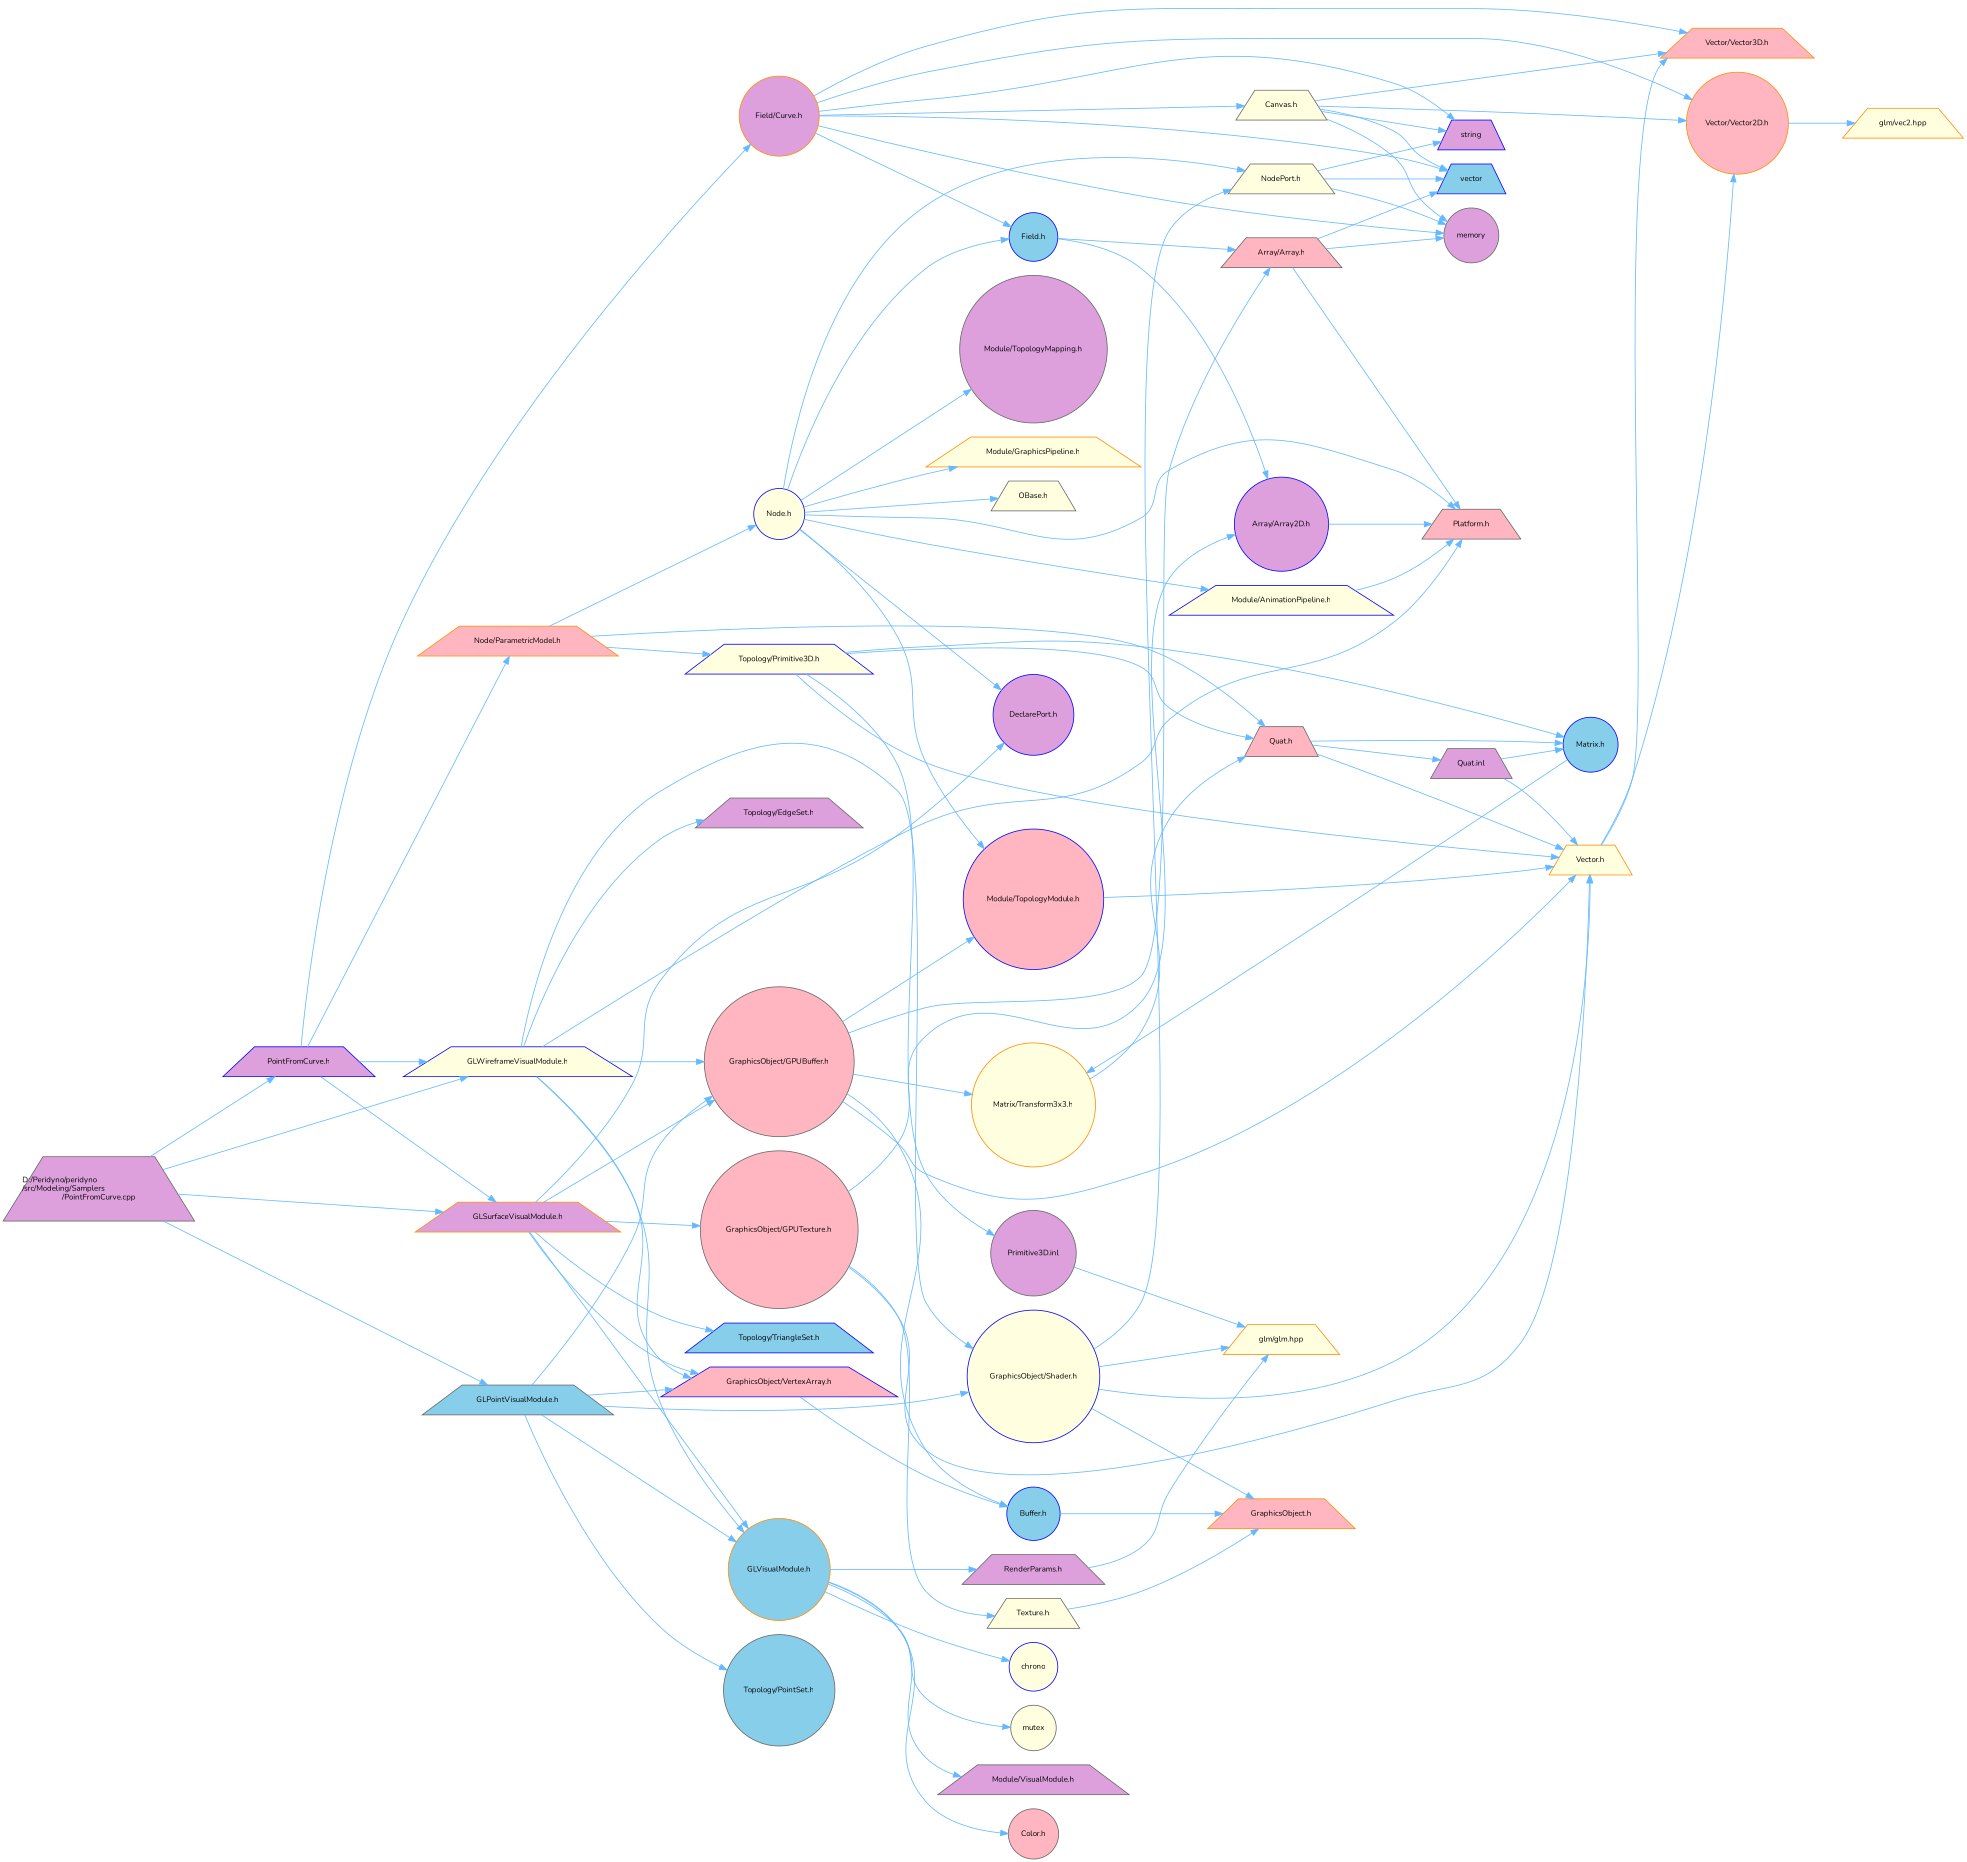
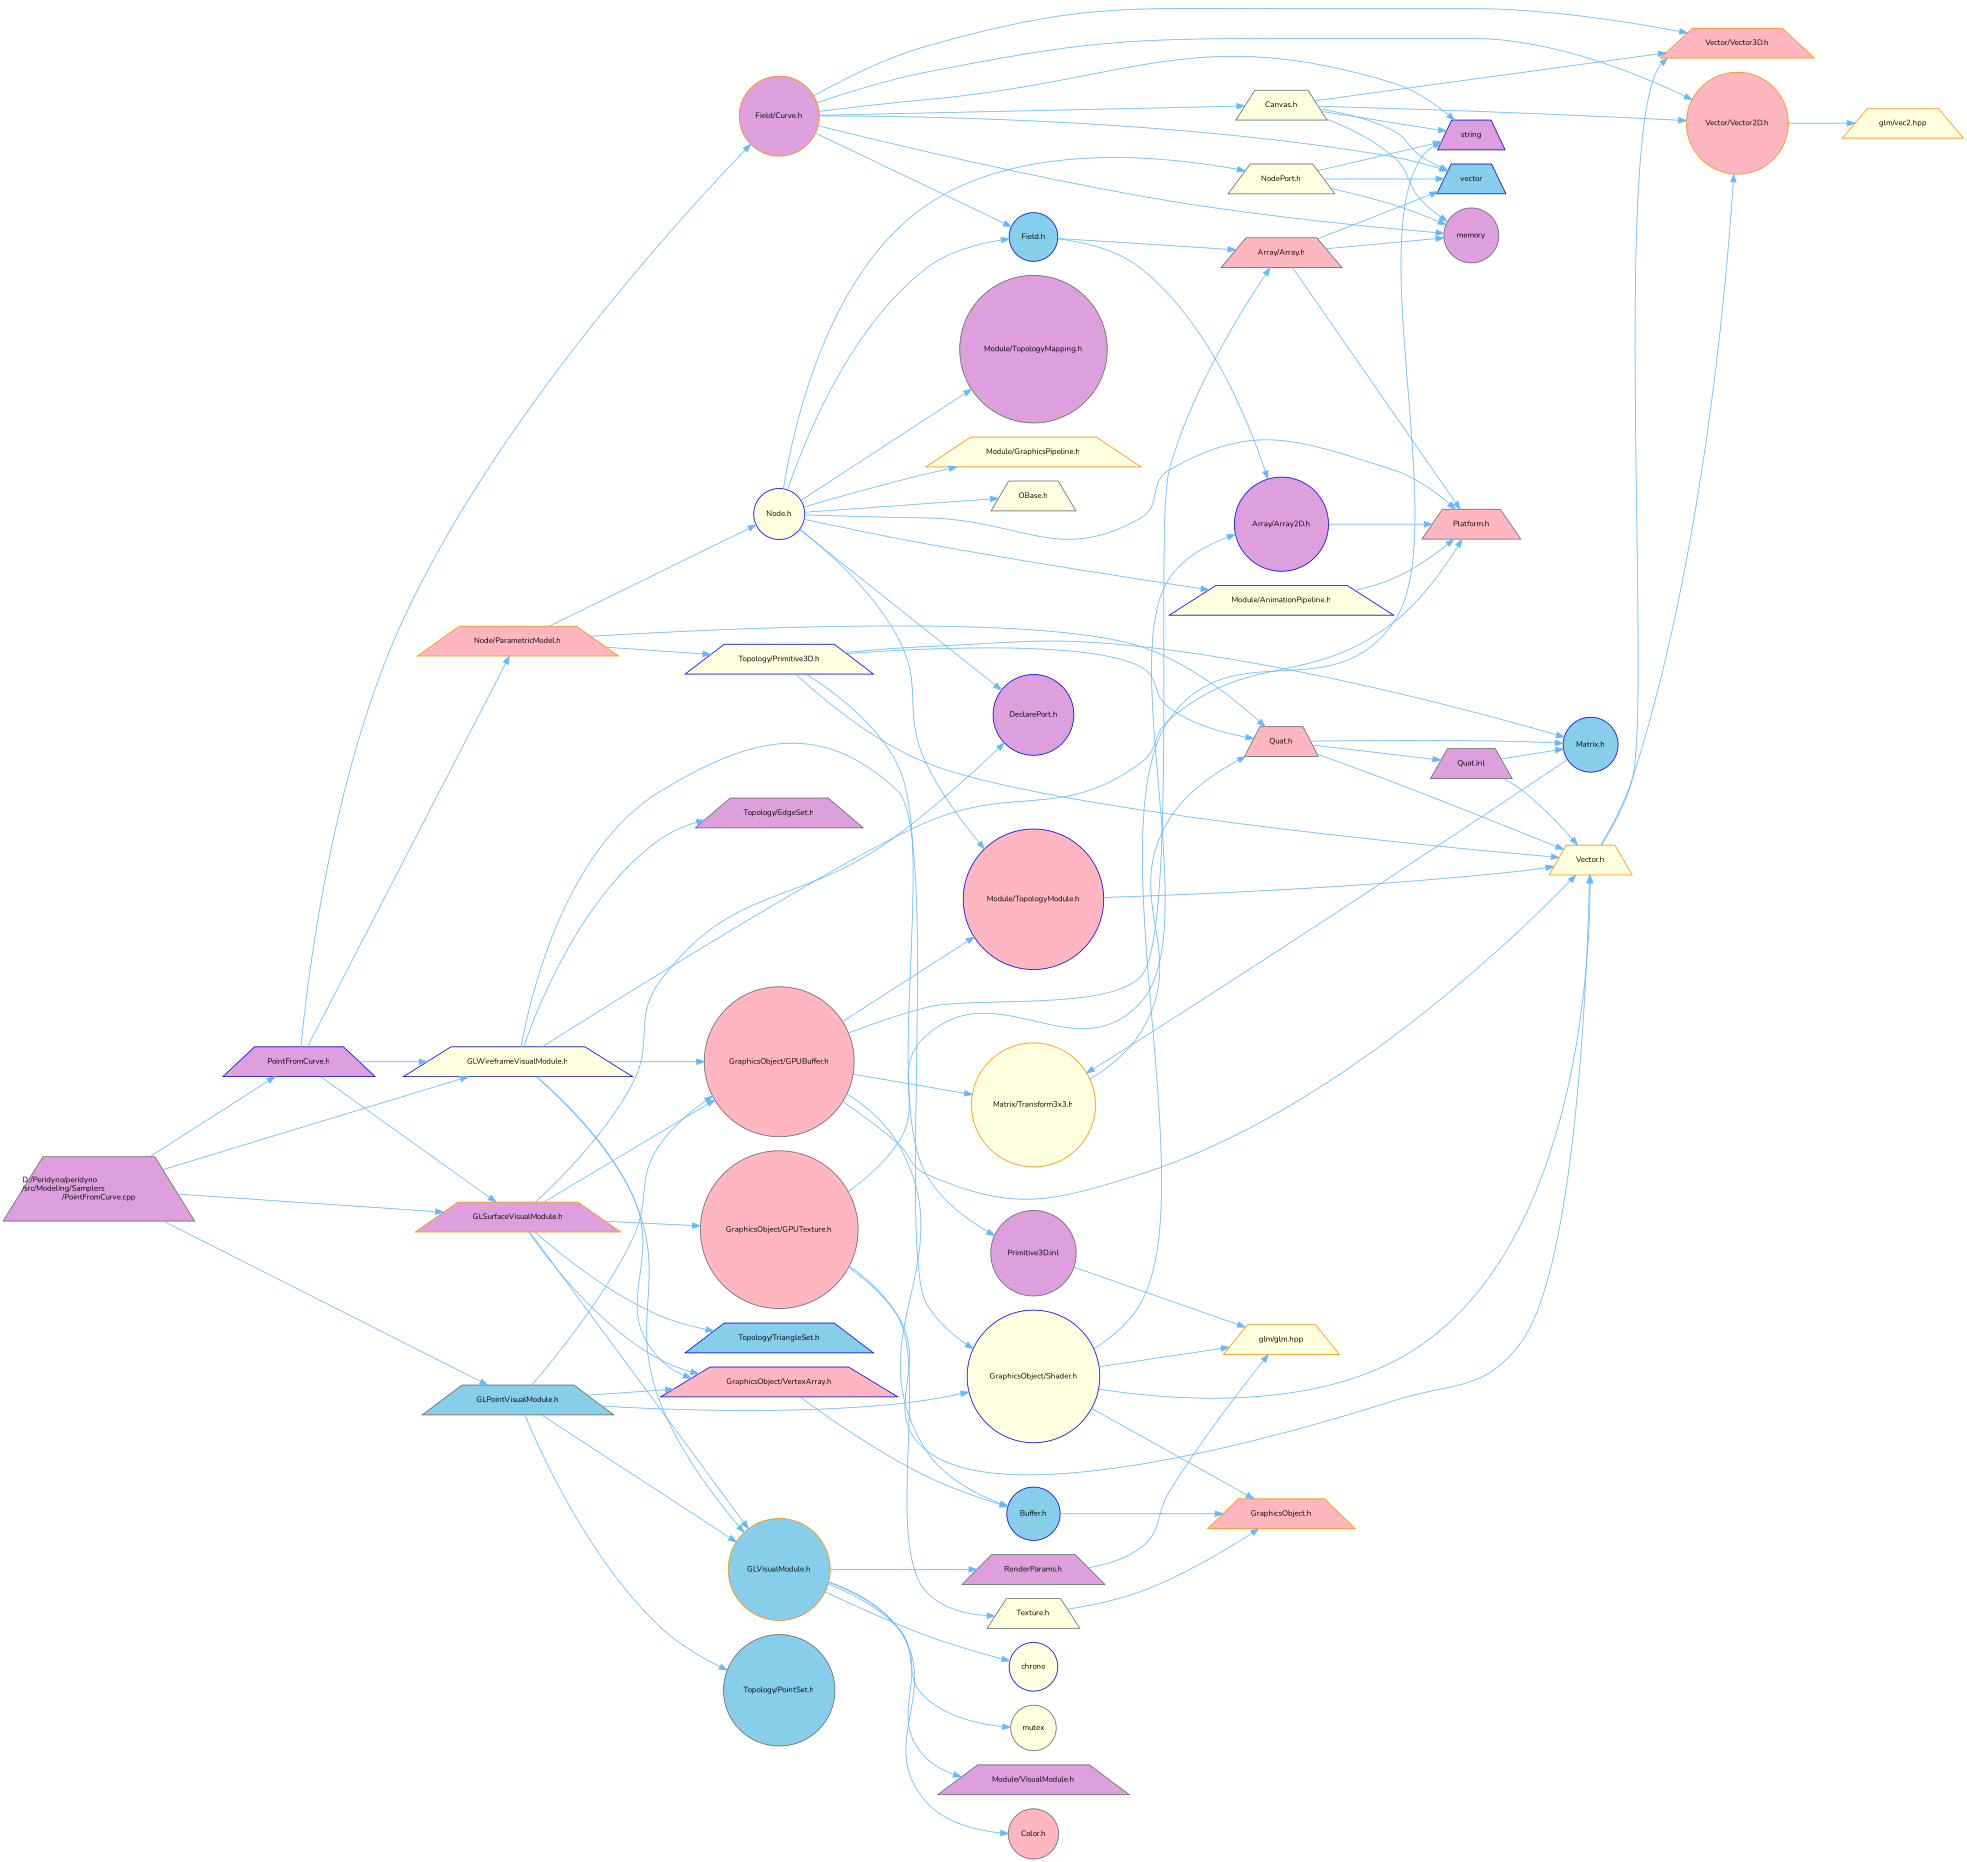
(1152, 765) -> (1201, 690)
